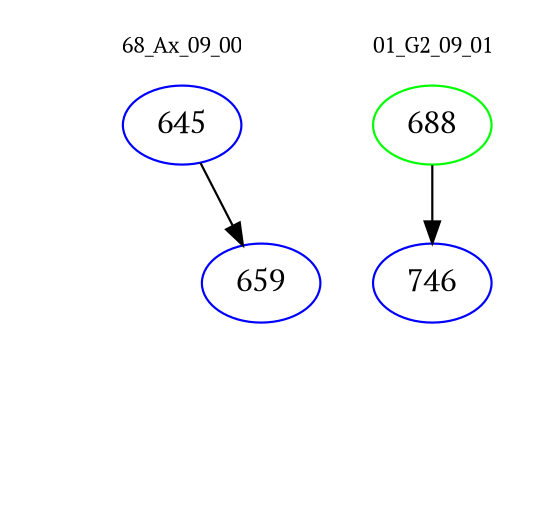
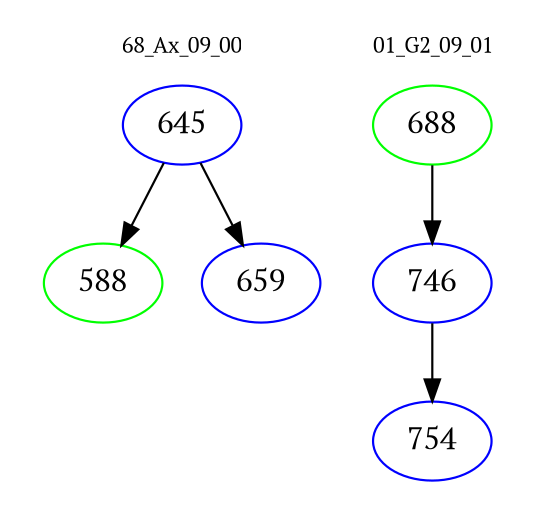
none -> (103, 283)
none -> (432, 441)
